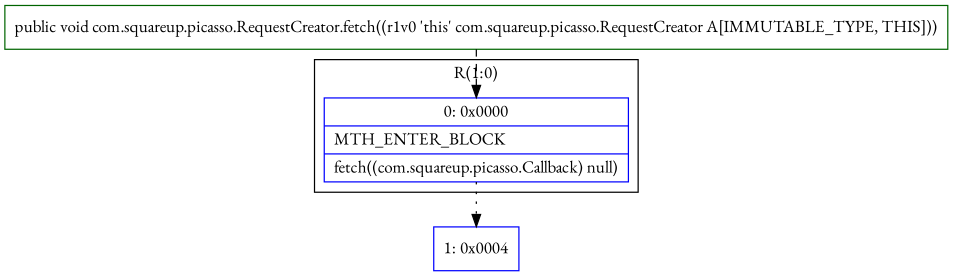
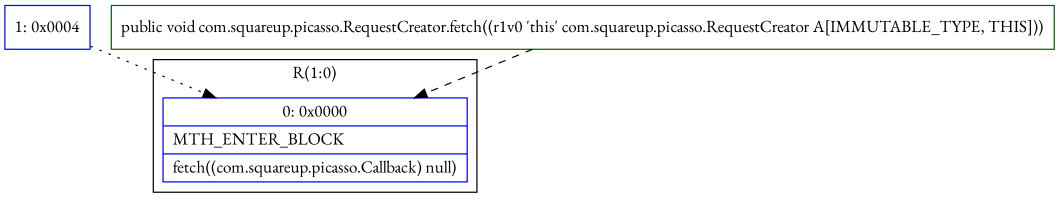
(476, 200) -> (144, 68)
